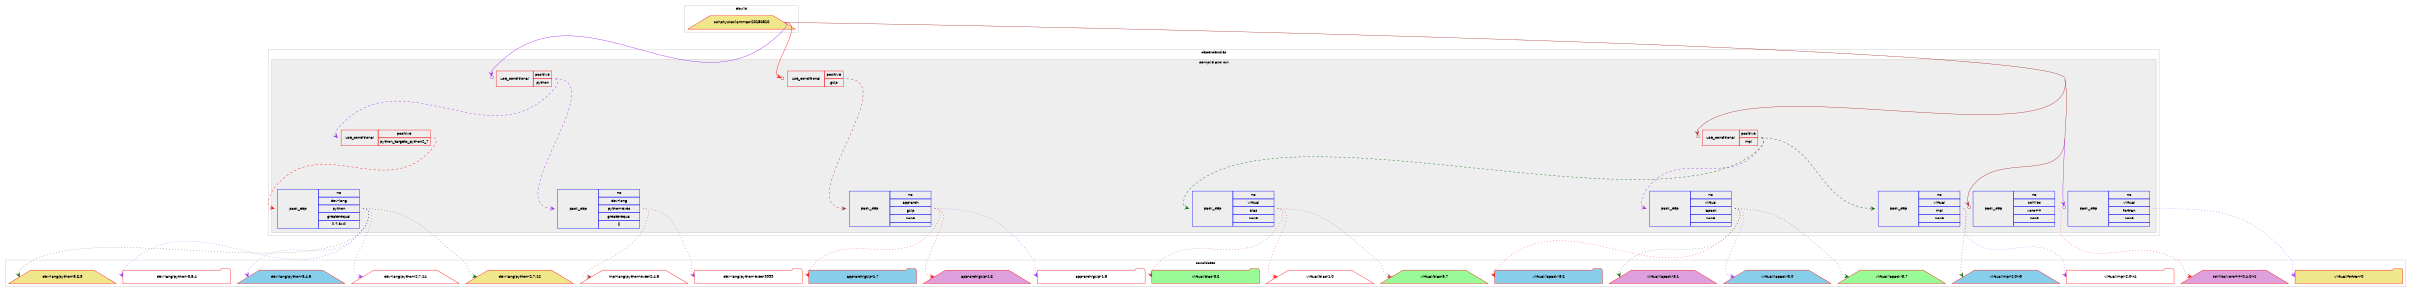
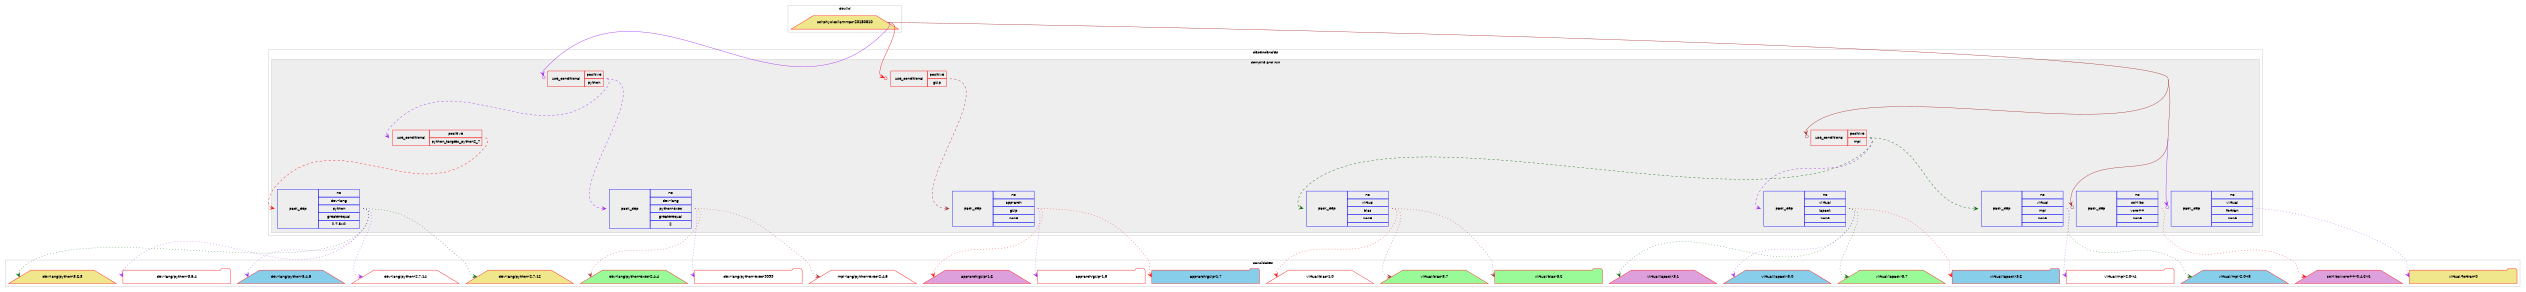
none -> (634, 277)
